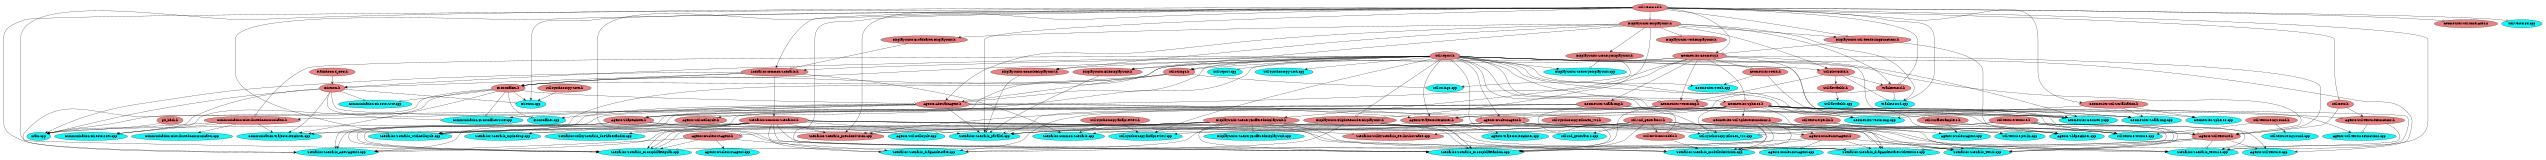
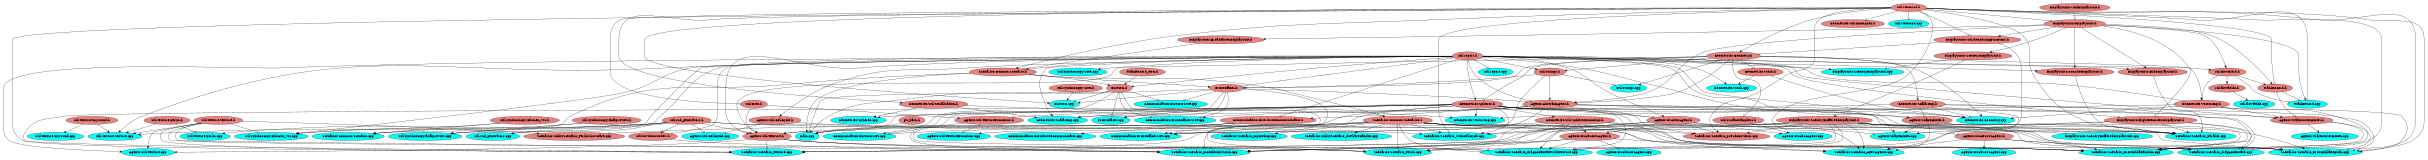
(1670, 31) -> (2075, 15)
(279, 136) -> (1141, 136)
